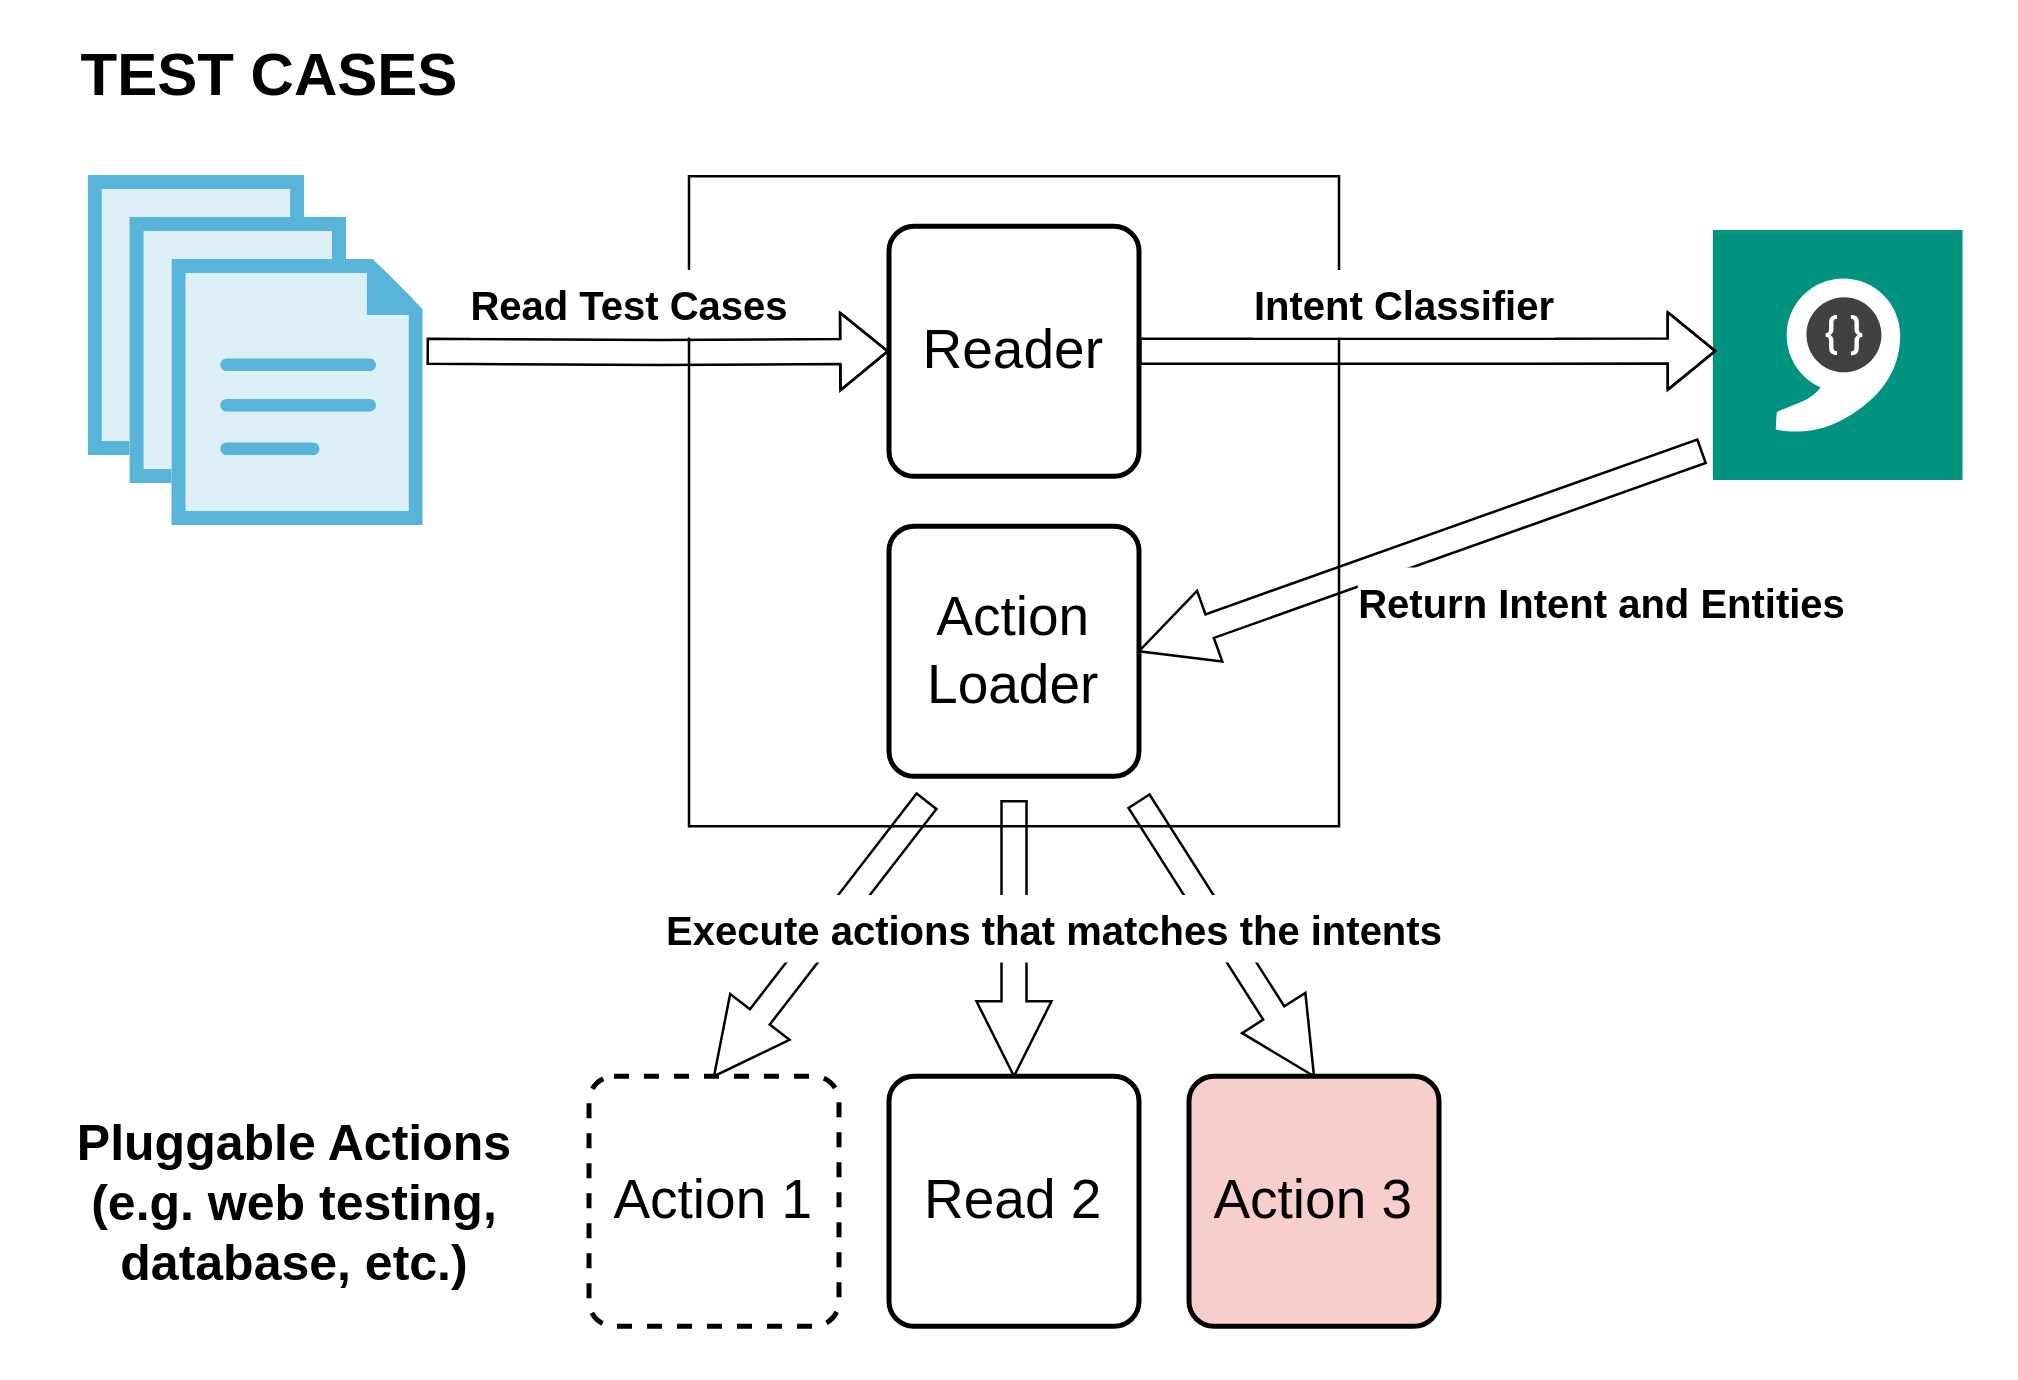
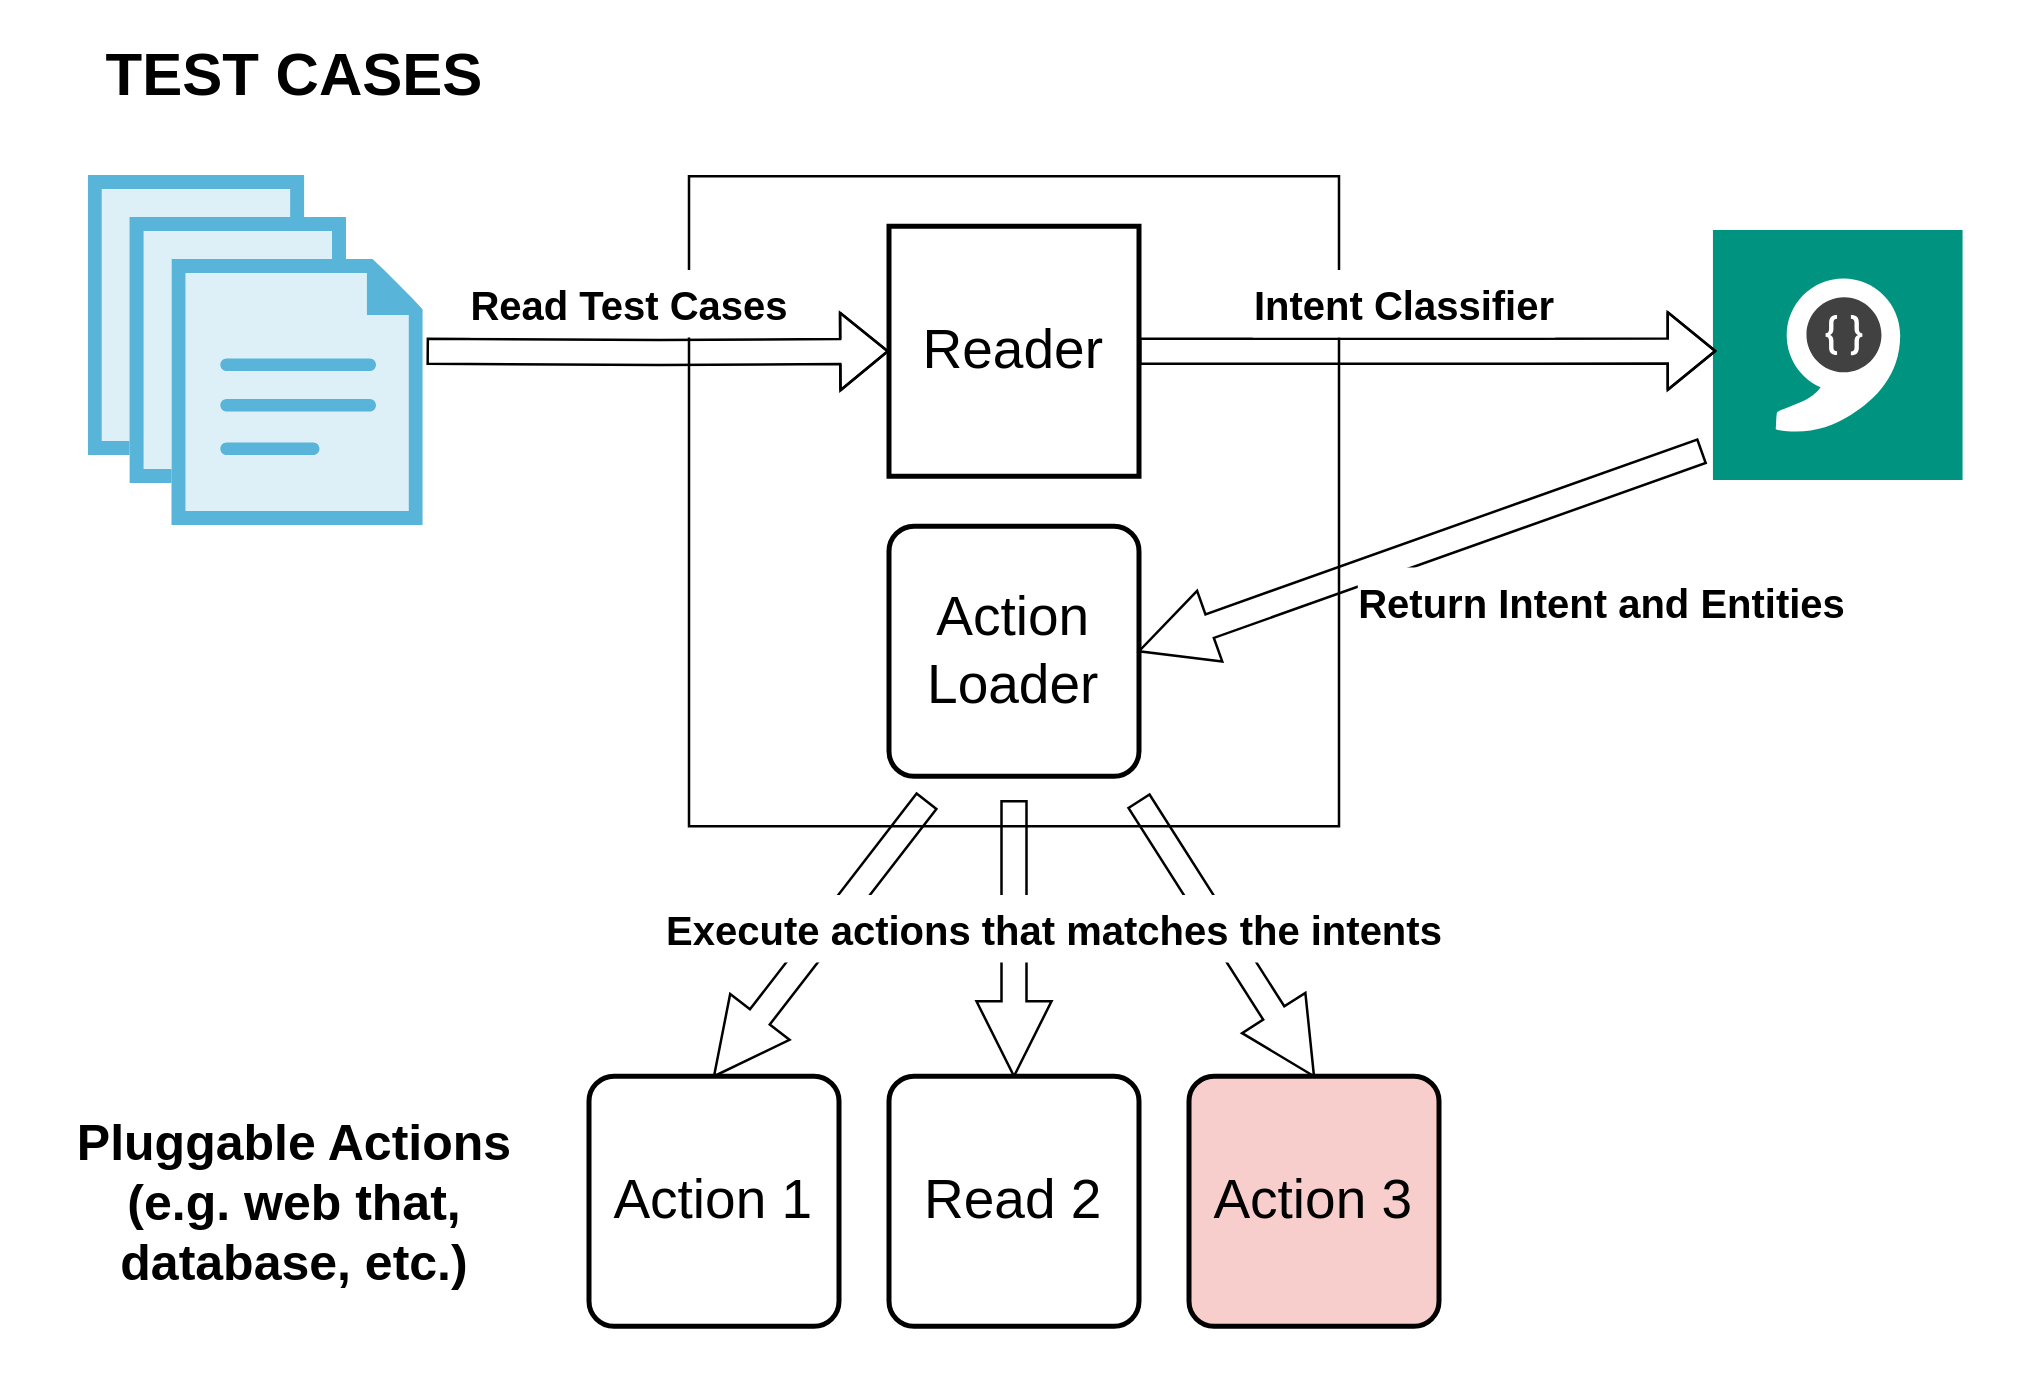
(270, 76) -> (295, 76)
(1014, 351) -> (1014, 351)
(295, 1201) -> (295, 1201)
(714, 1201) -> (714, 1201)
